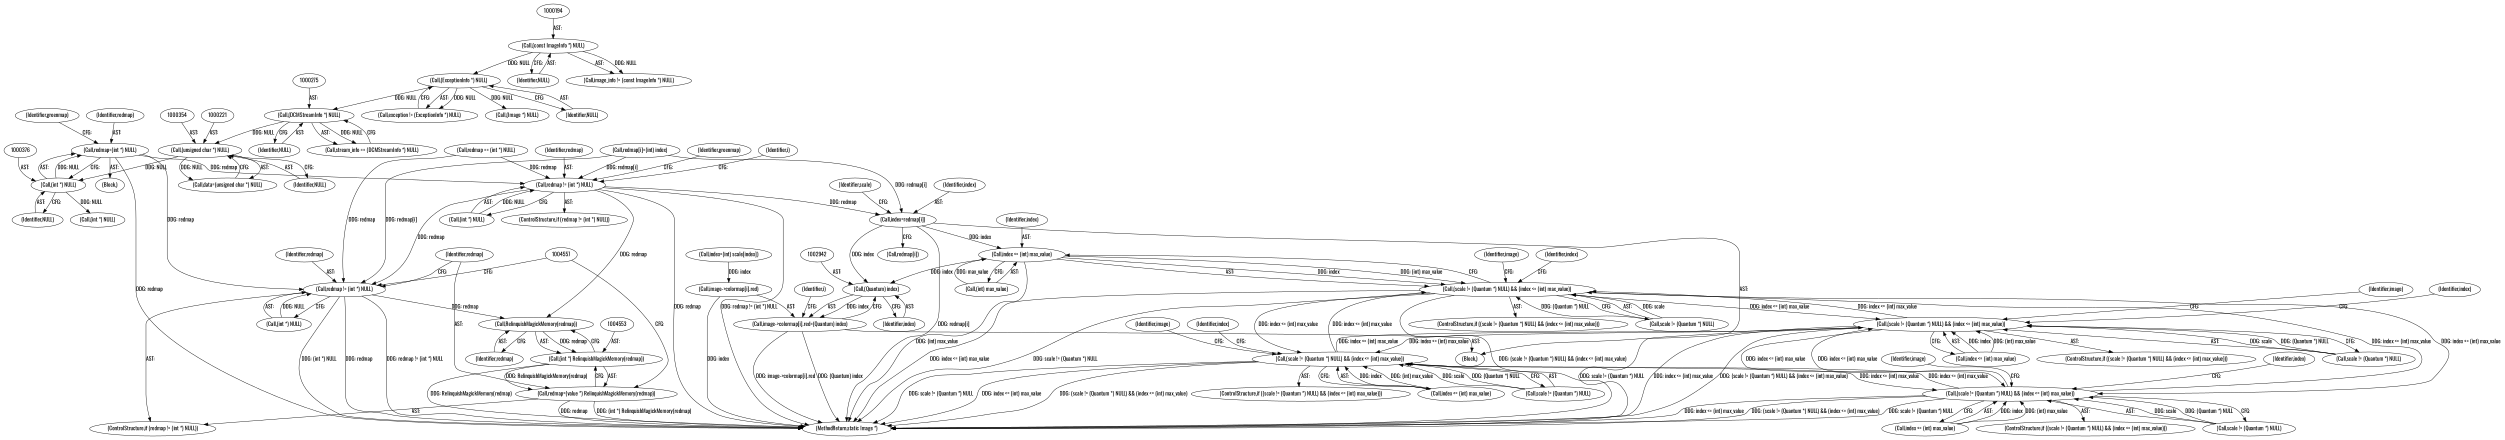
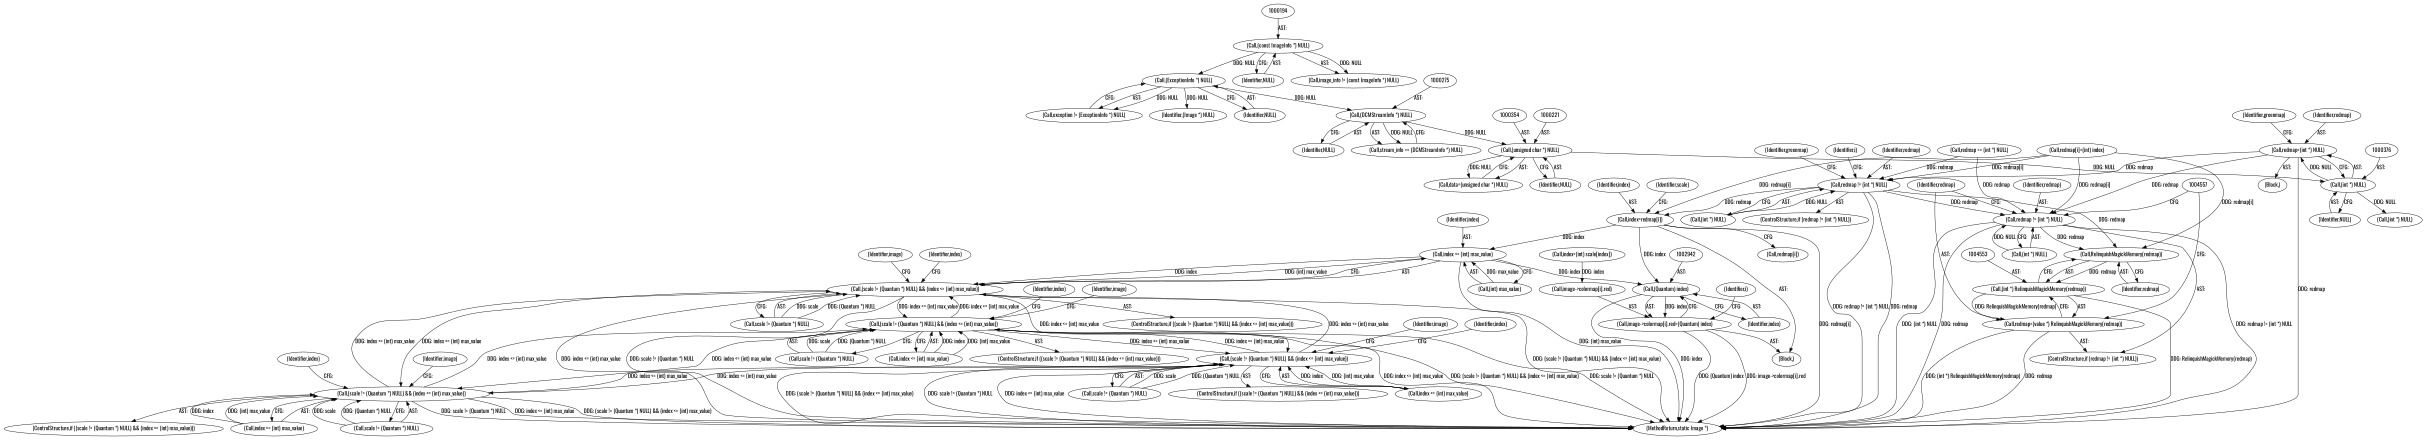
(517, 116) -> (1188, 116)
none -> (2219, 181)
(708, 395) -> (1633, 341)
